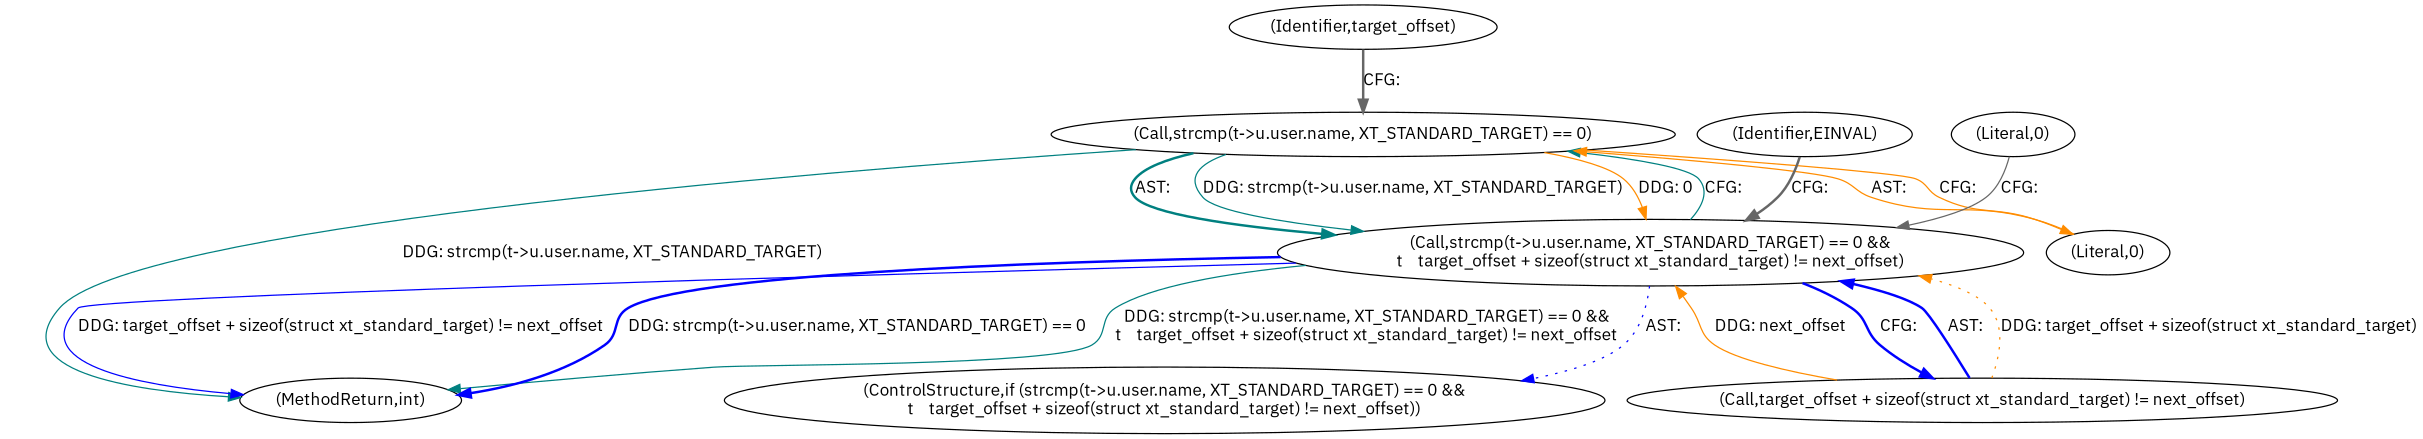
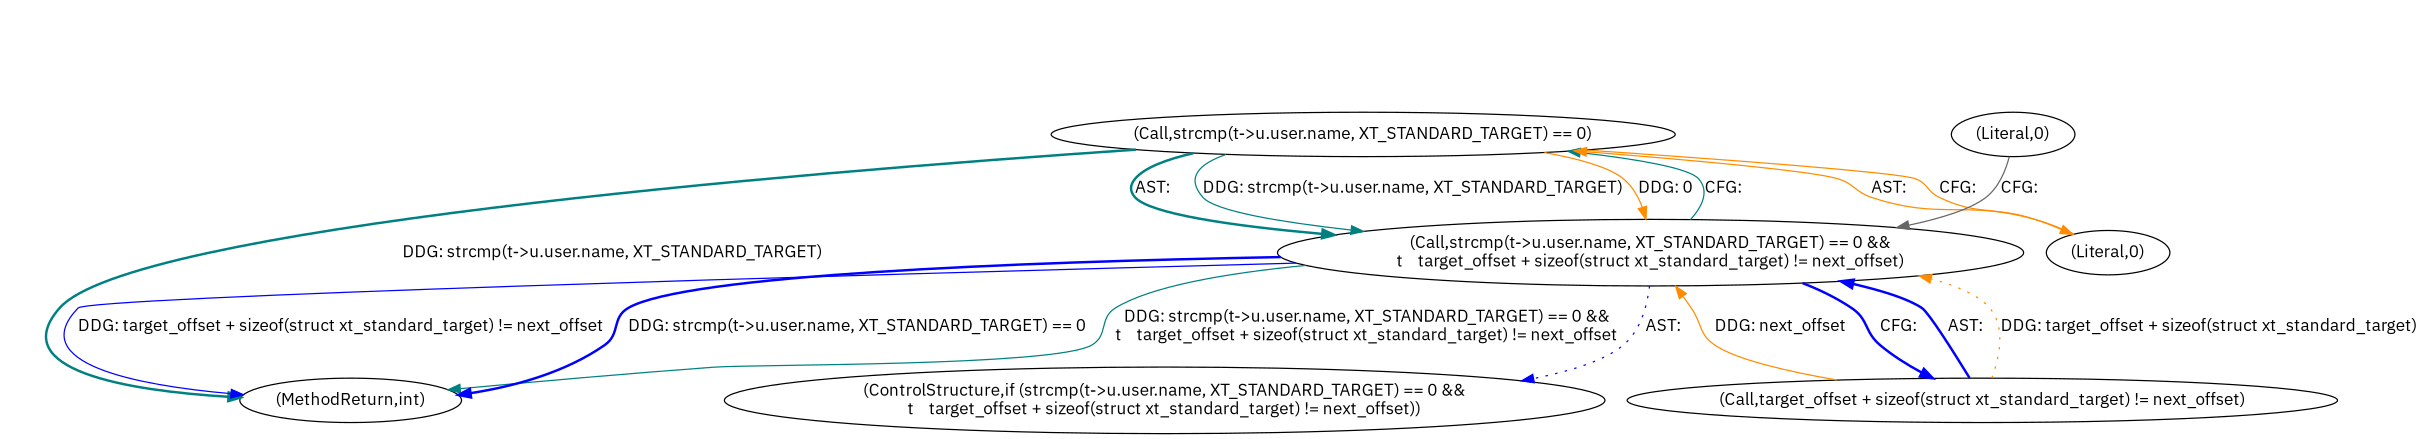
(1363, 27) -> none
(1805, 134) -> none
(475, 210) -> (475, 210)
